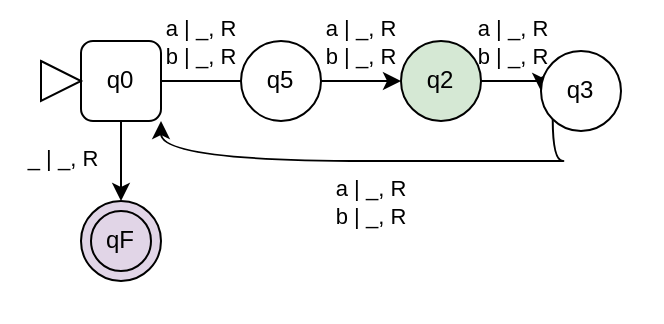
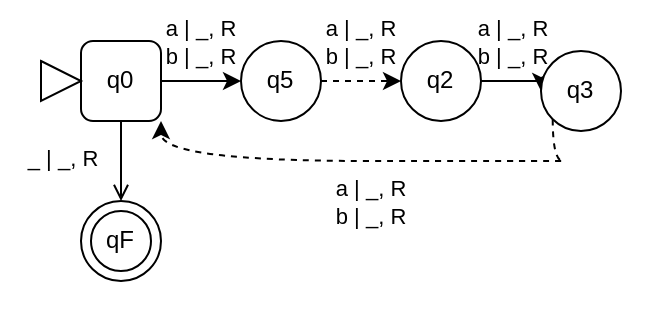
(231, 81) -> (226, 81)
(353, 81) -> (353, 81)
(441, 81) -> (441, 81)
(379, 161) -> (379, 161)
(121, 186) -> (121, 189)
(121, 241) -> (121, 241)
